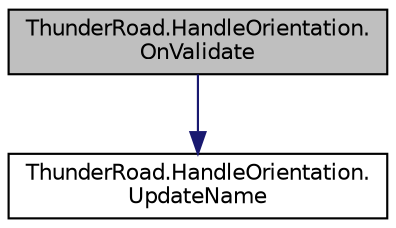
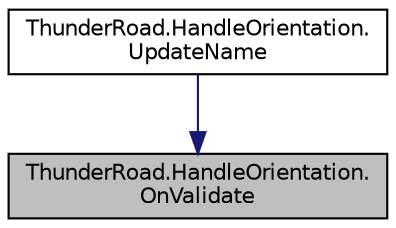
(198, 103) -> (198, 103)
